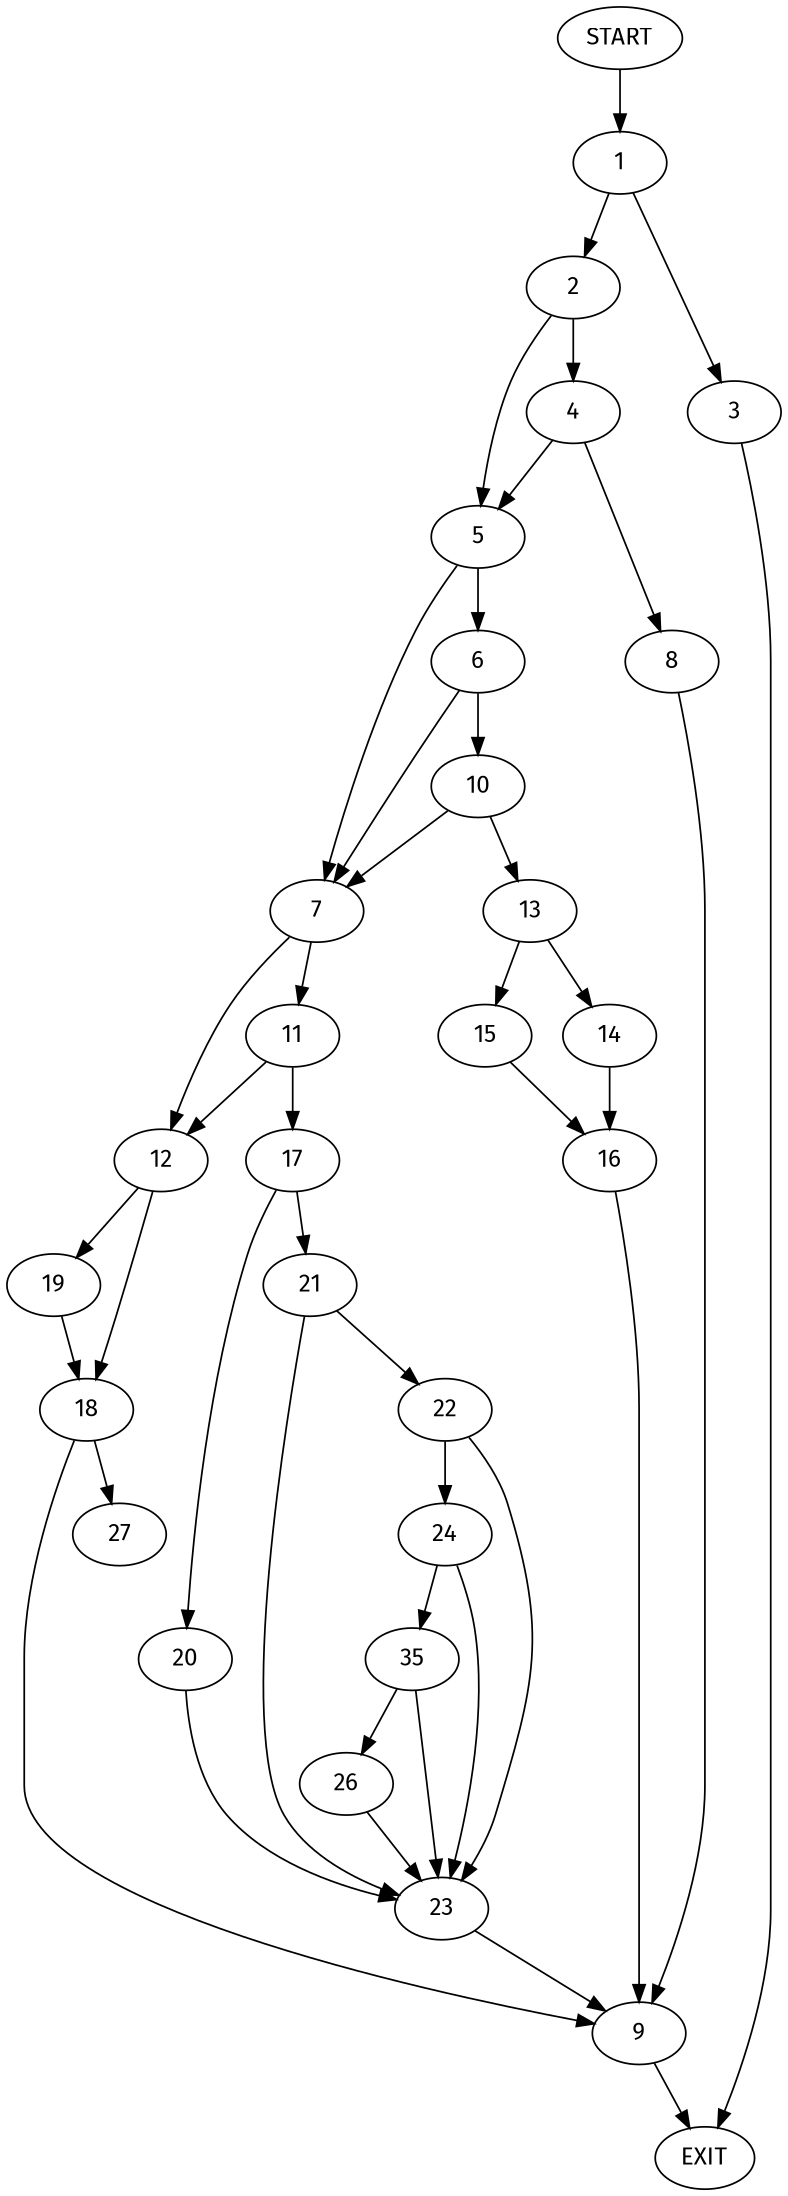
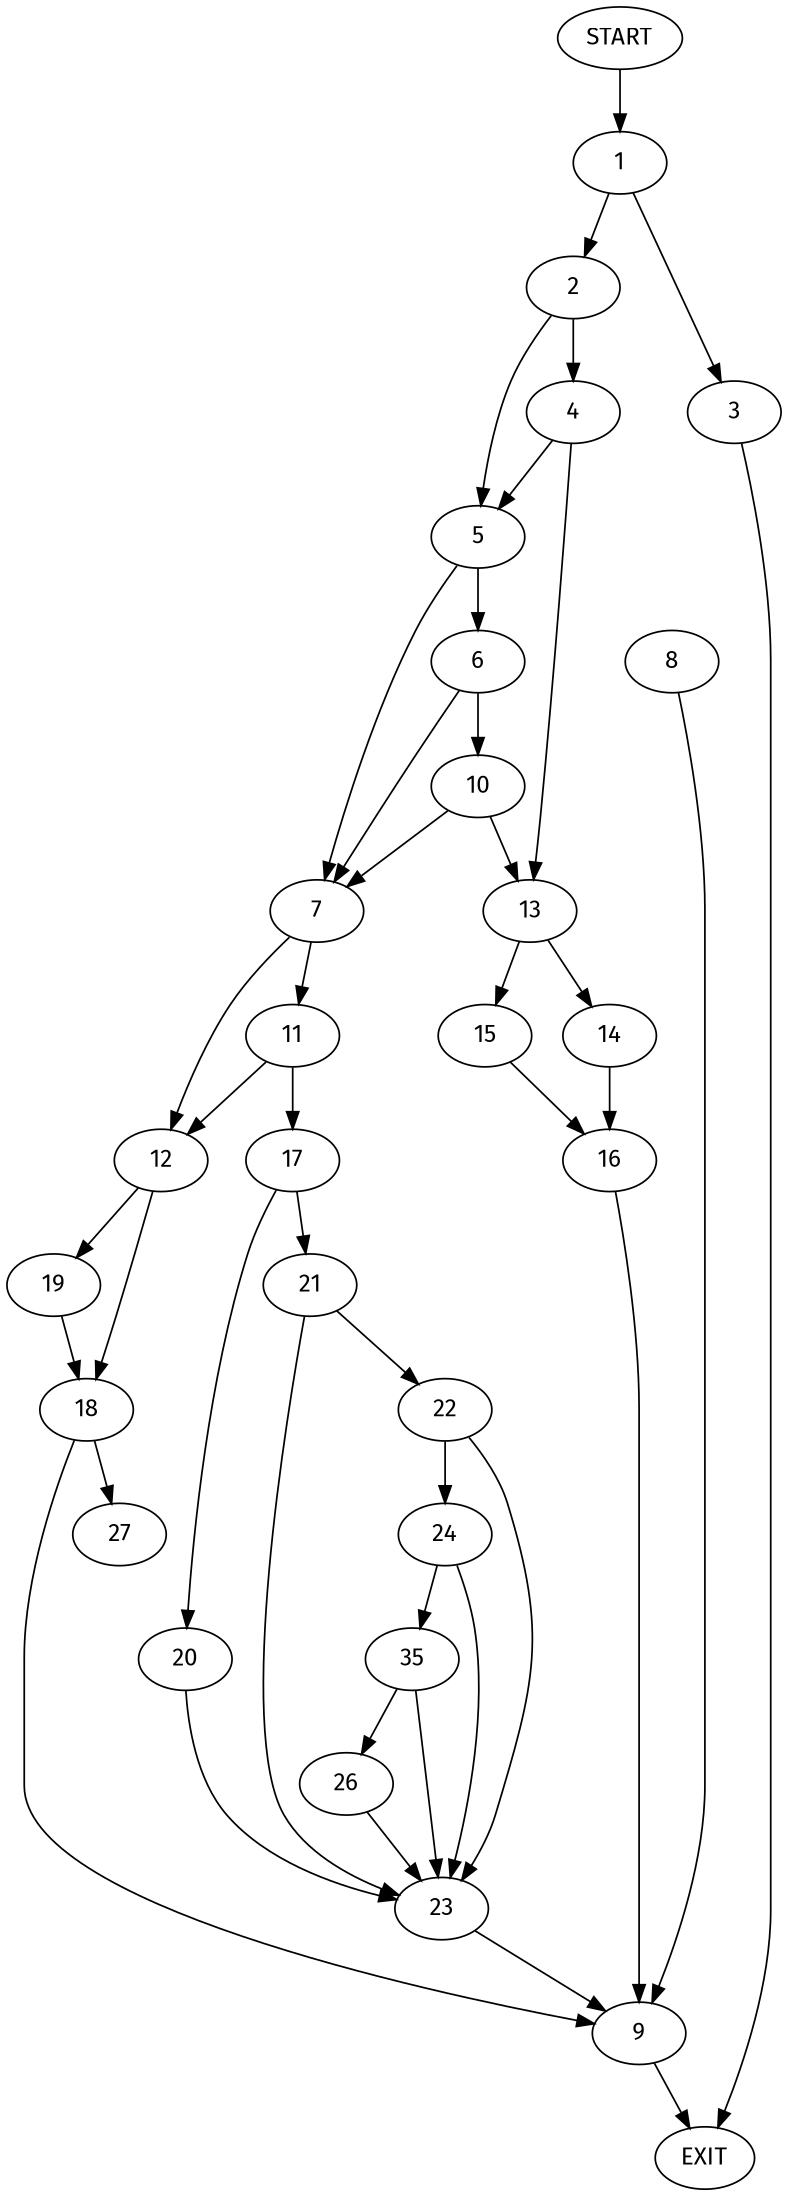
(619, 529) -> (555, 653)
